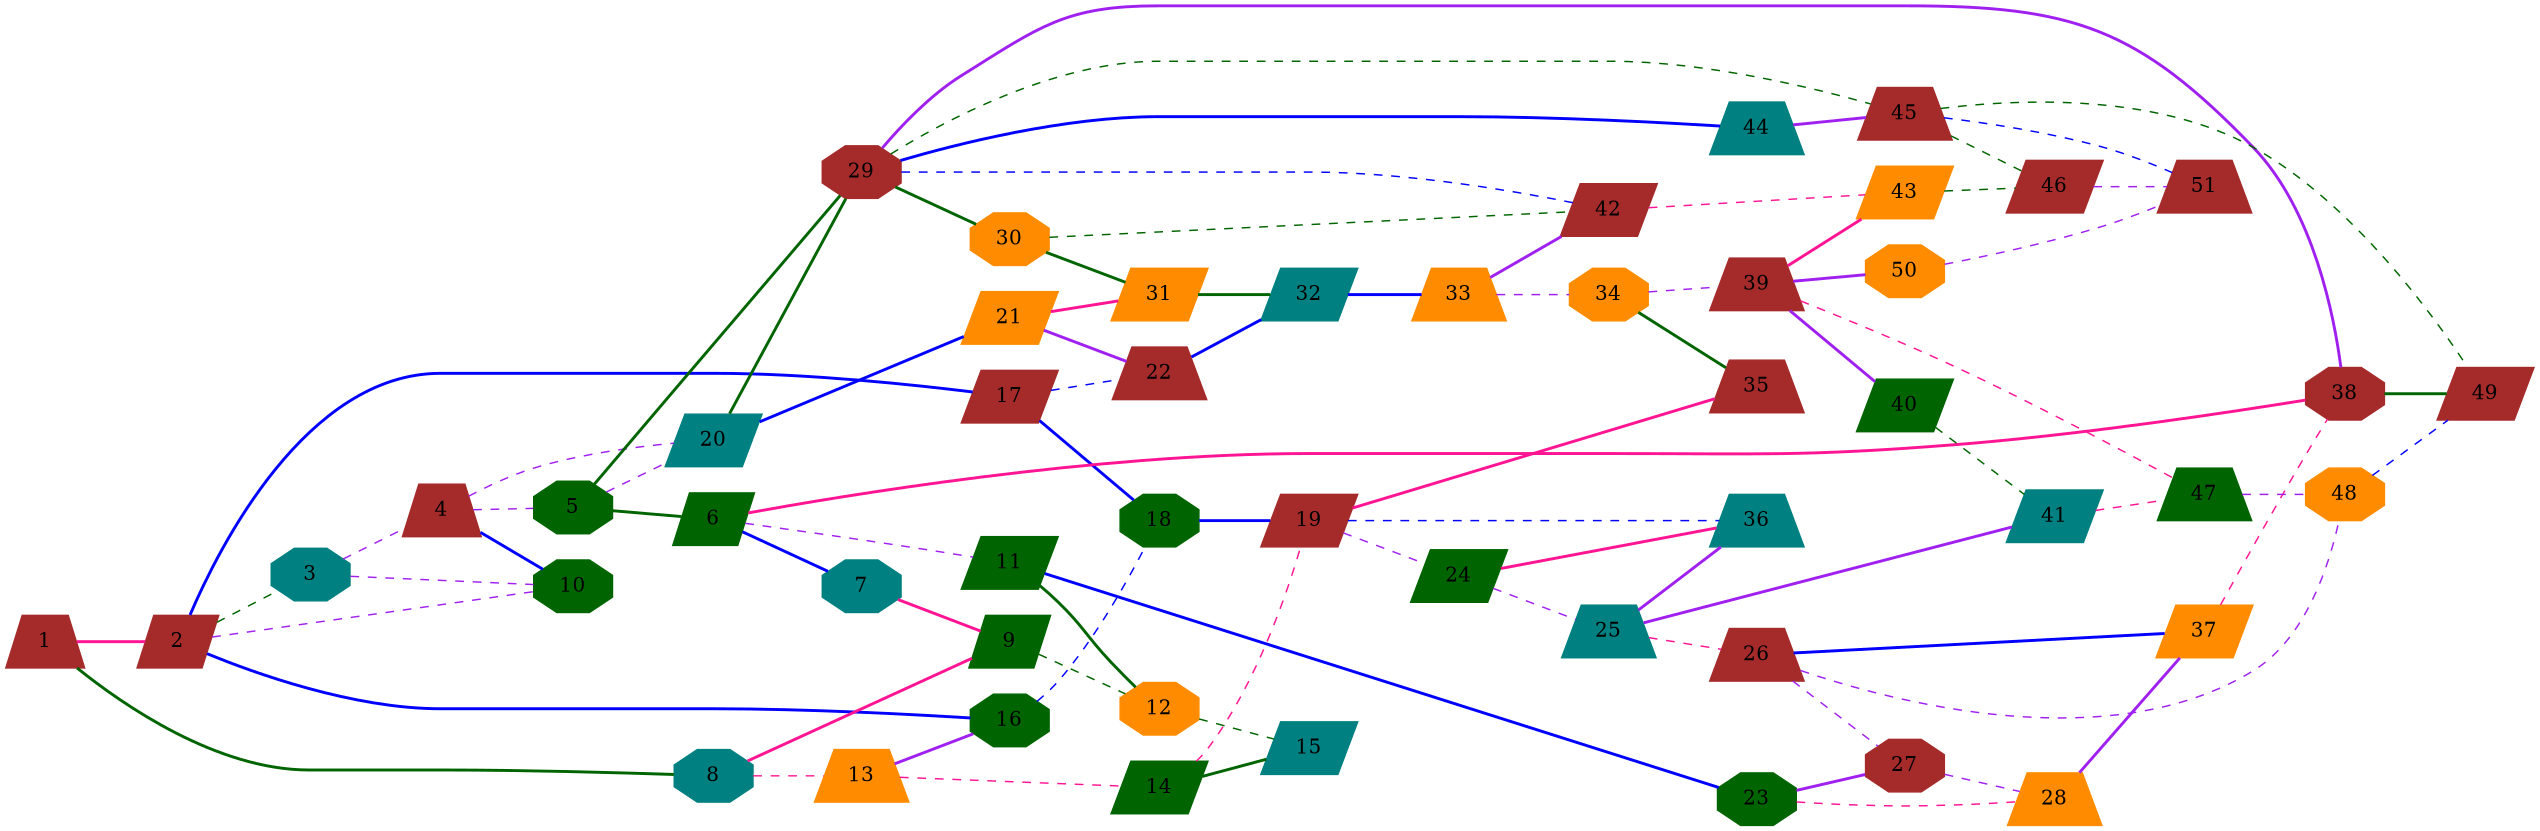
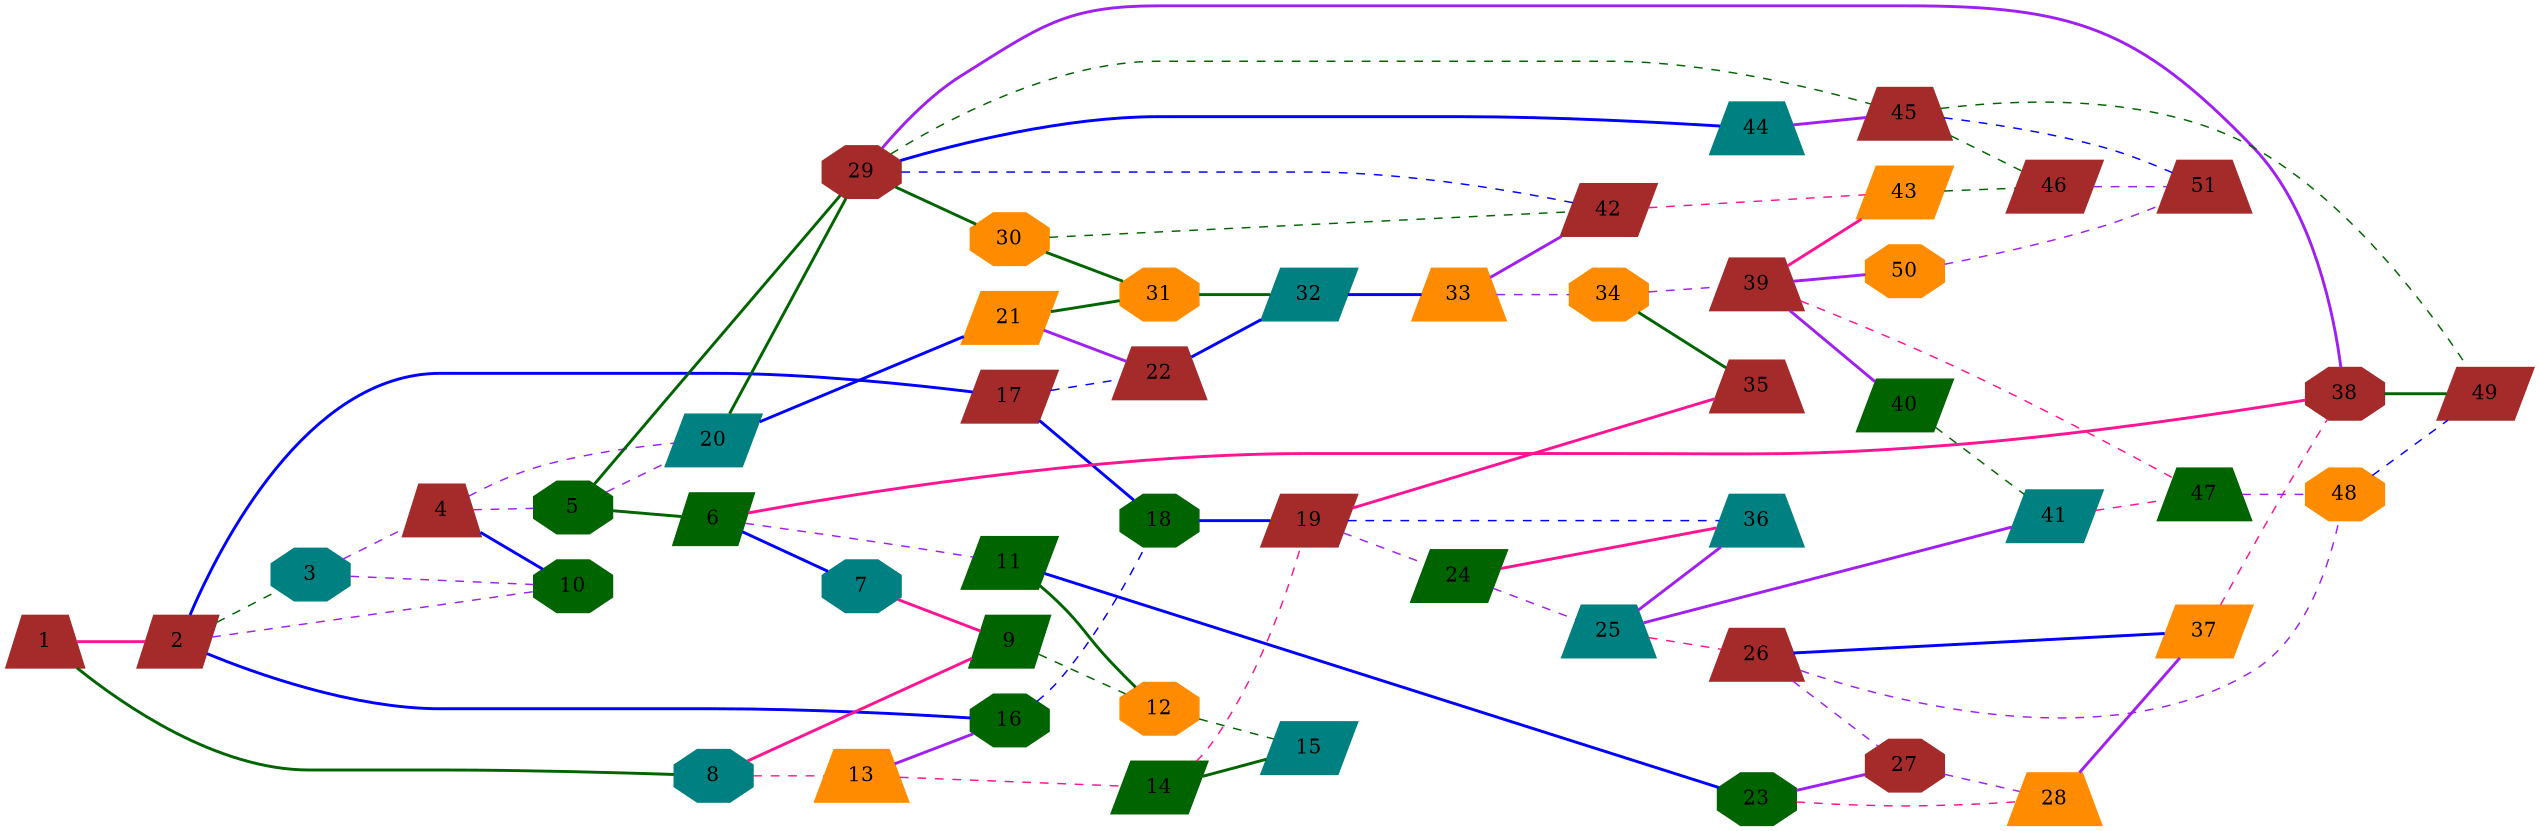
(1160, 295) -> (1160, 295)
(1085, 306) -> (1085, 306)
